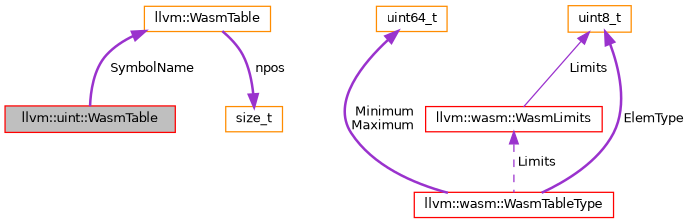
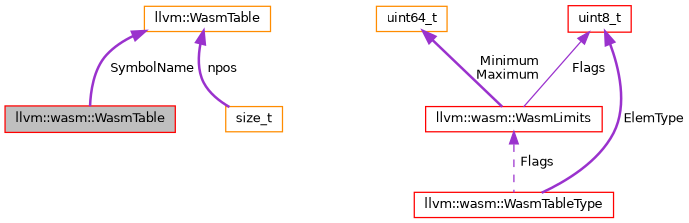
(600, 19) -> (600, 19)
(245, 59) -> (203, 81)
(587, 69) -> (587, 69)
(90, 119) -> (90, 119)
(353, 136) -> (467, 73)
(535, 163) -> (535, 163)
